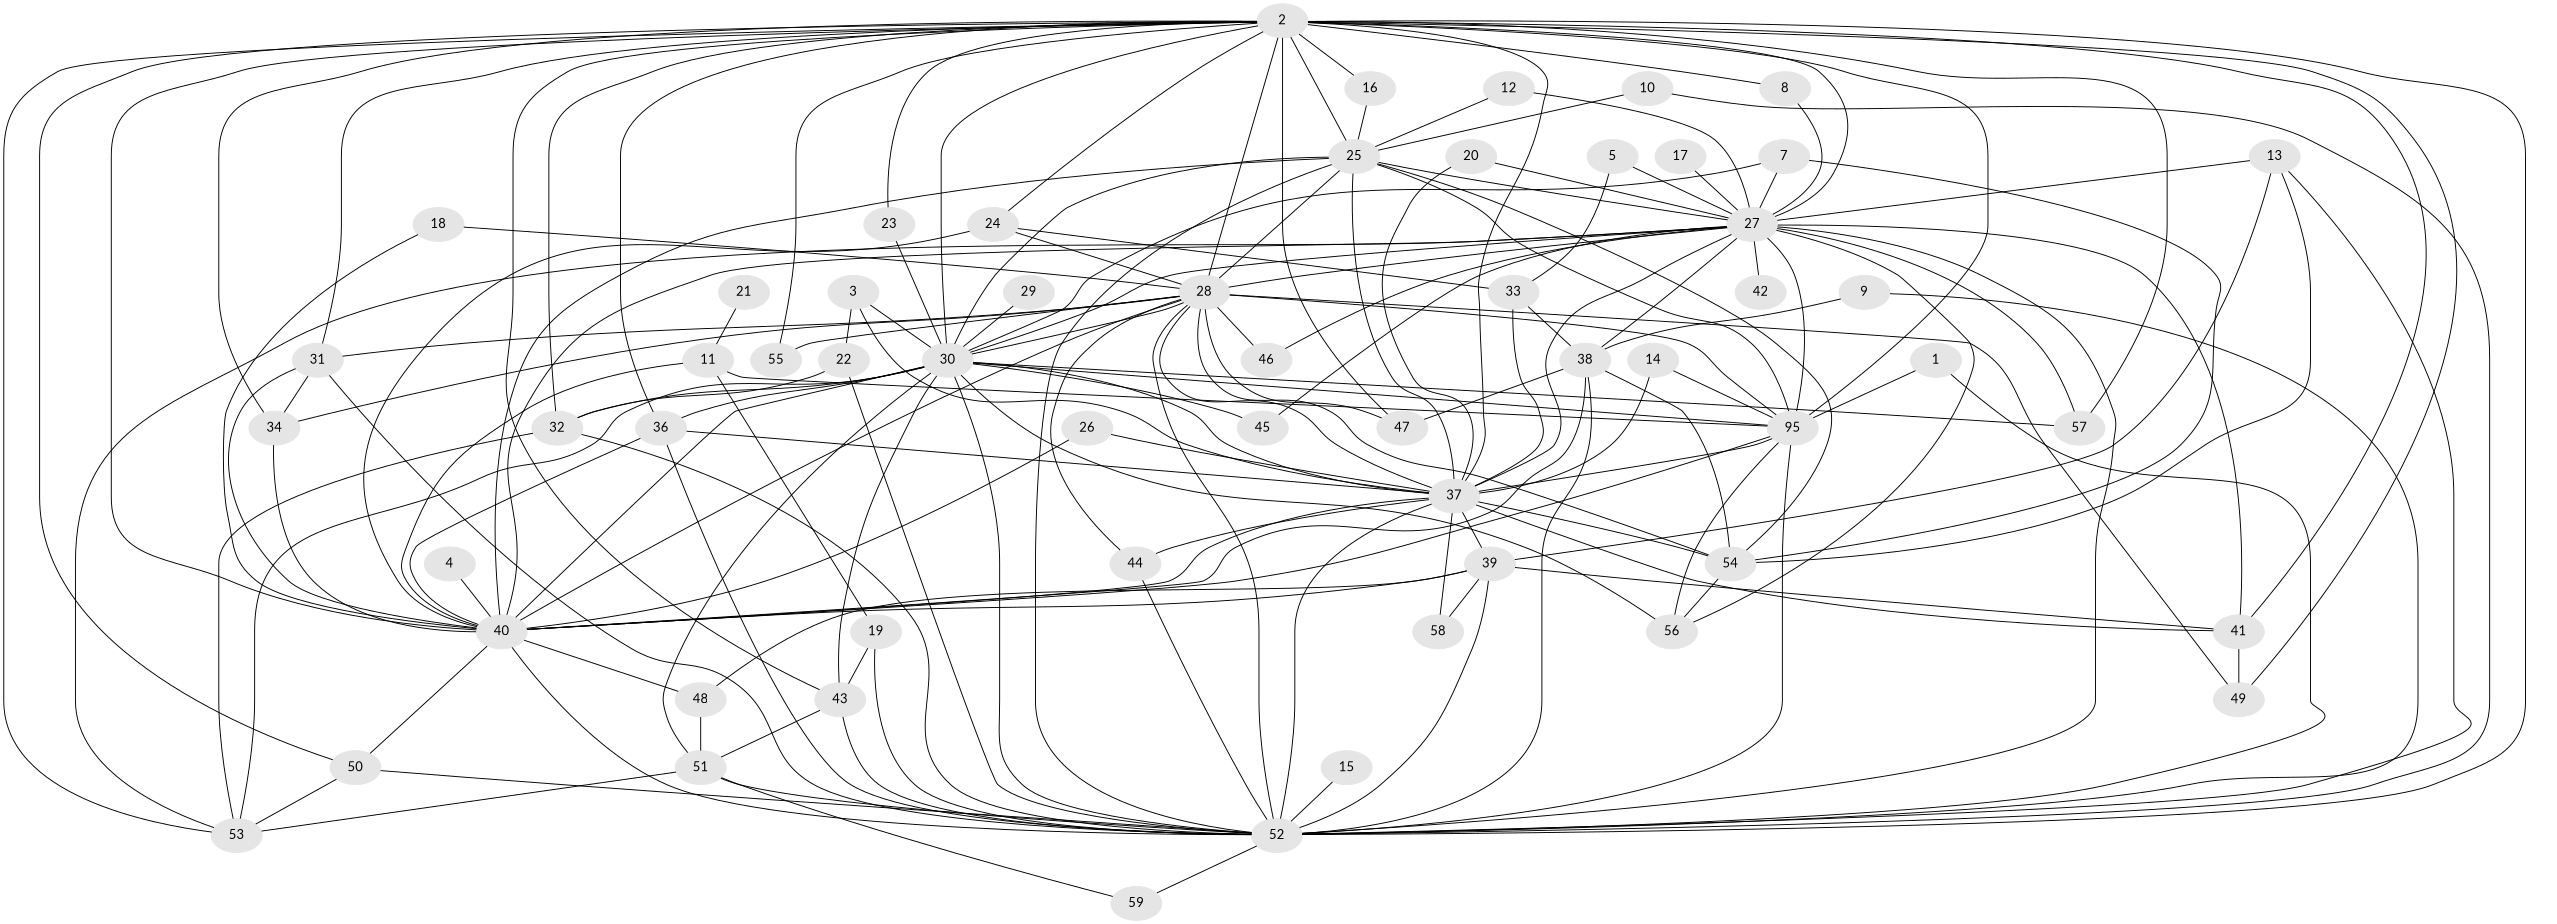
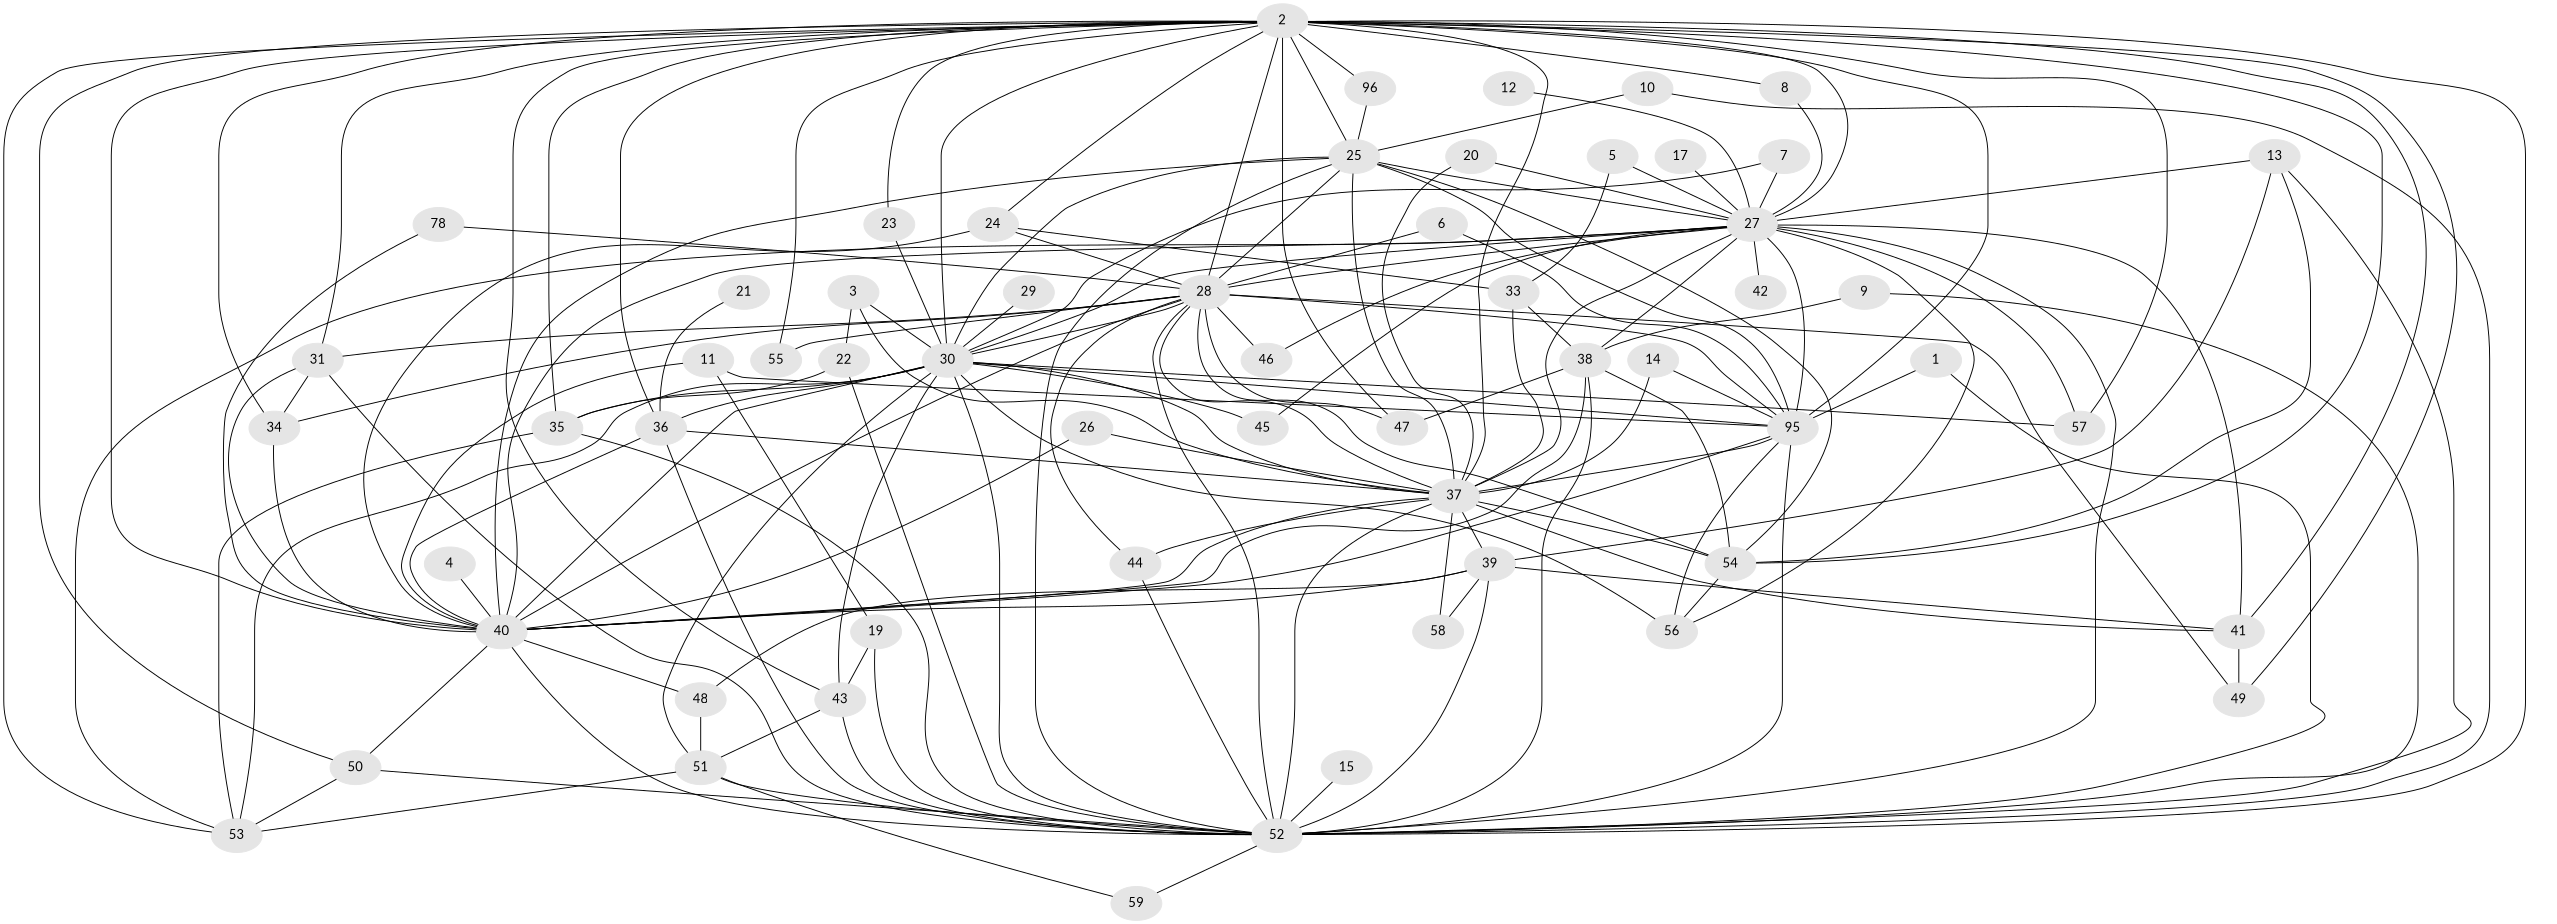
(1370, 89) -> (1370, 89)
(1432, 123) -> none
(439, 224) -> (439, 224)
none -> (1442, 224)
(729, 322) -> (670, 352)
(2209, 398) -> (2284, 101)
(557, 428) -> (557, 428)
